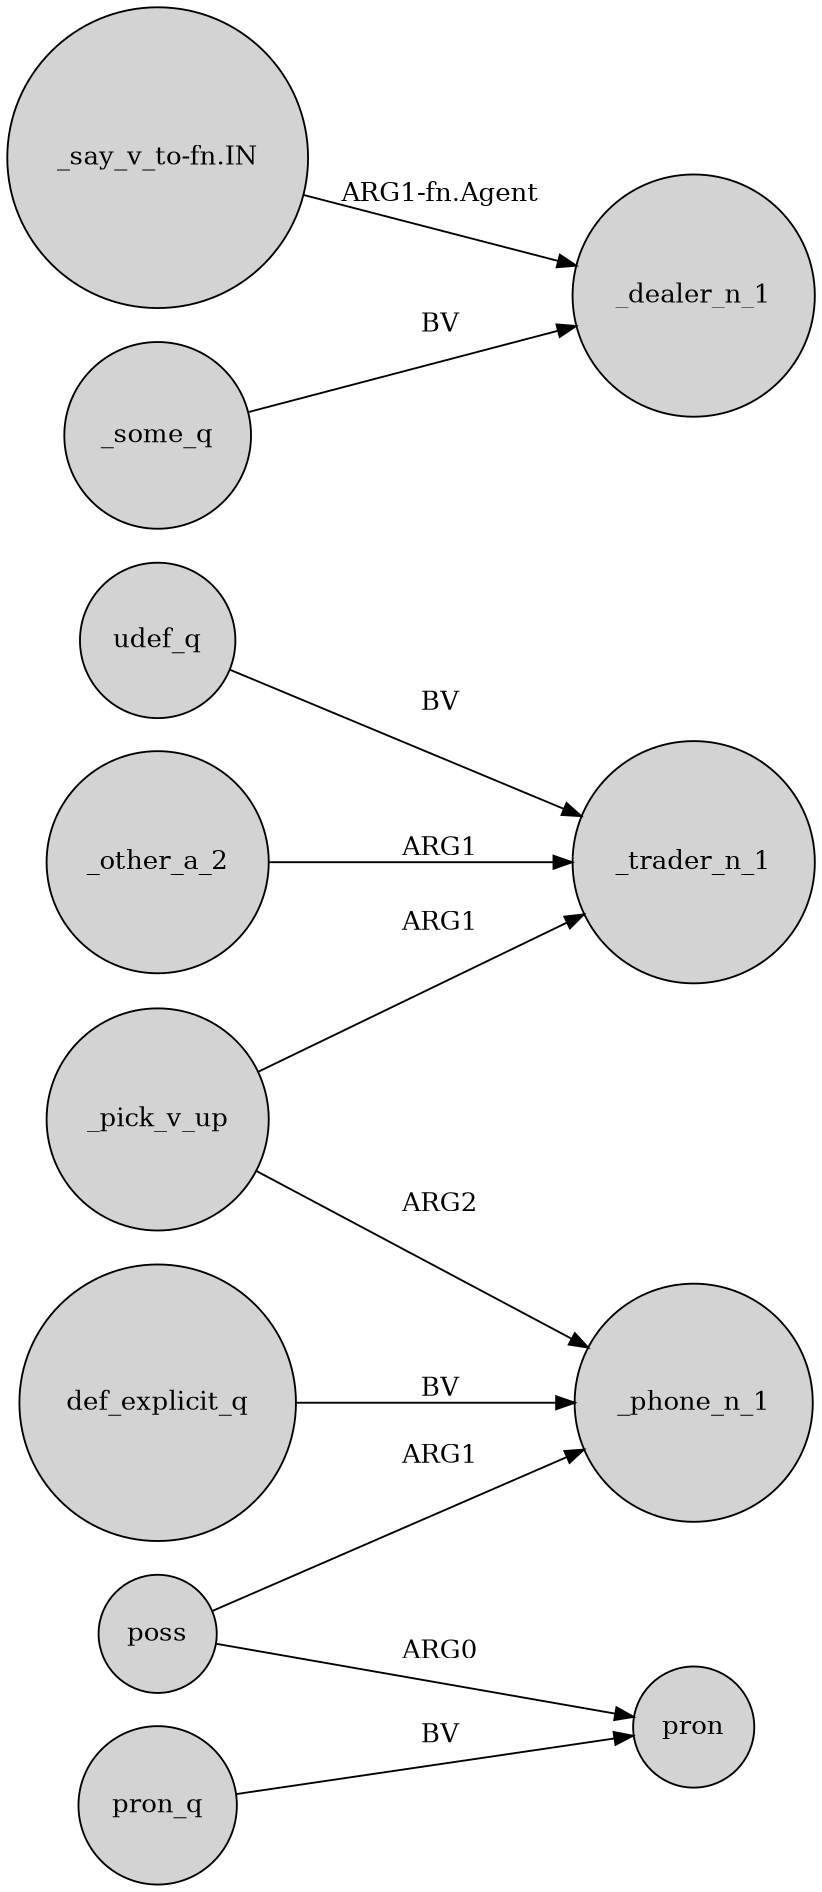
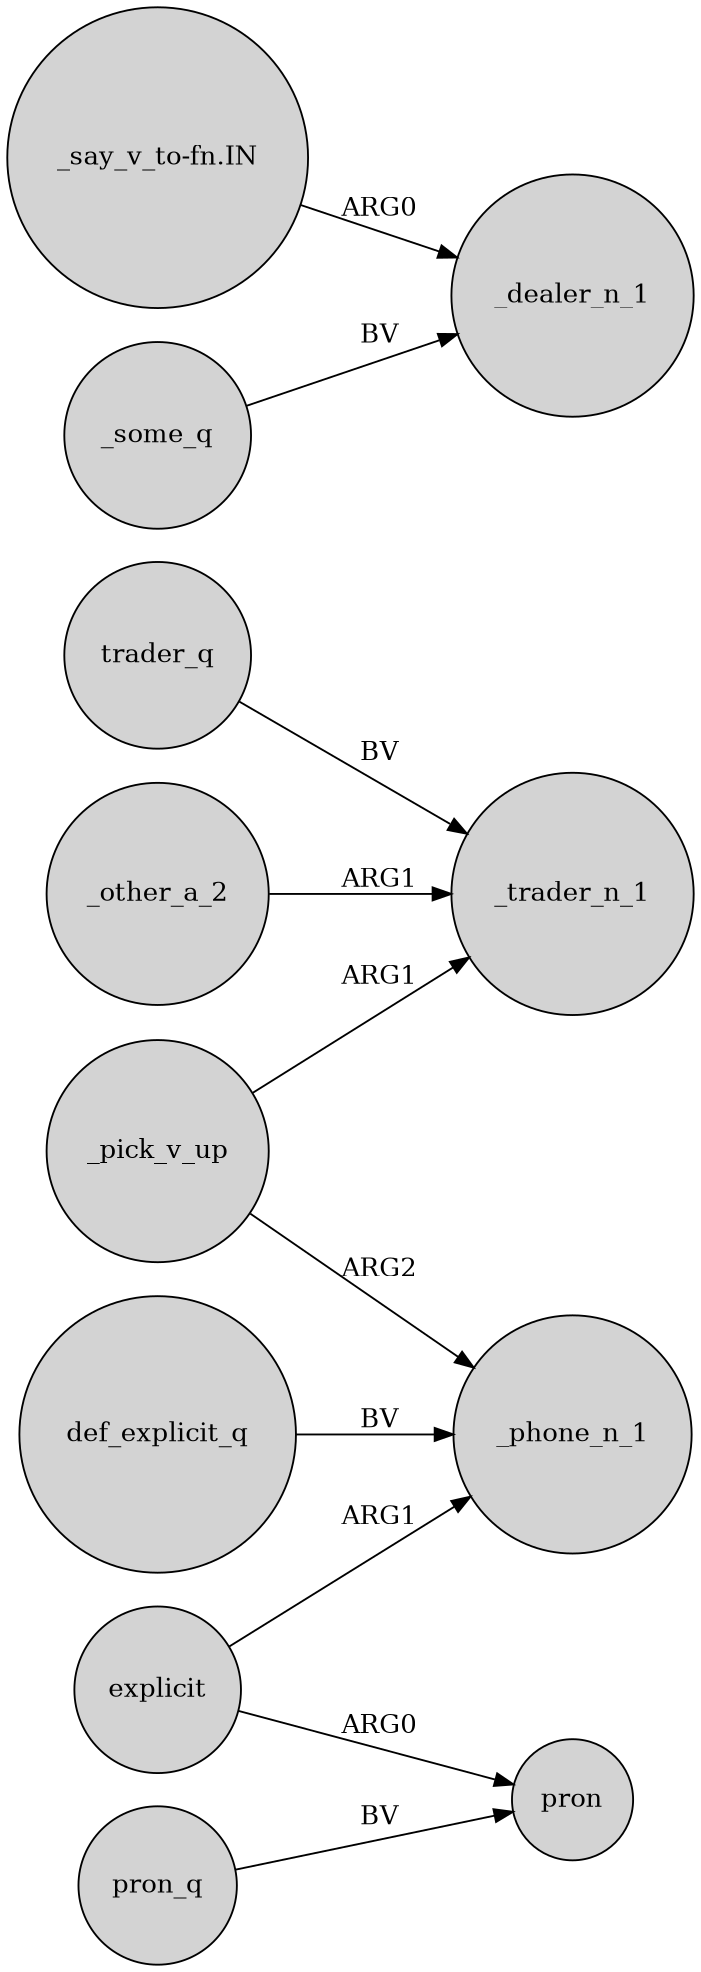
(440, 194) -> (380, 209)
(158, 640) -> (158, 655)
(158, 1634) -> (158, 1690)
